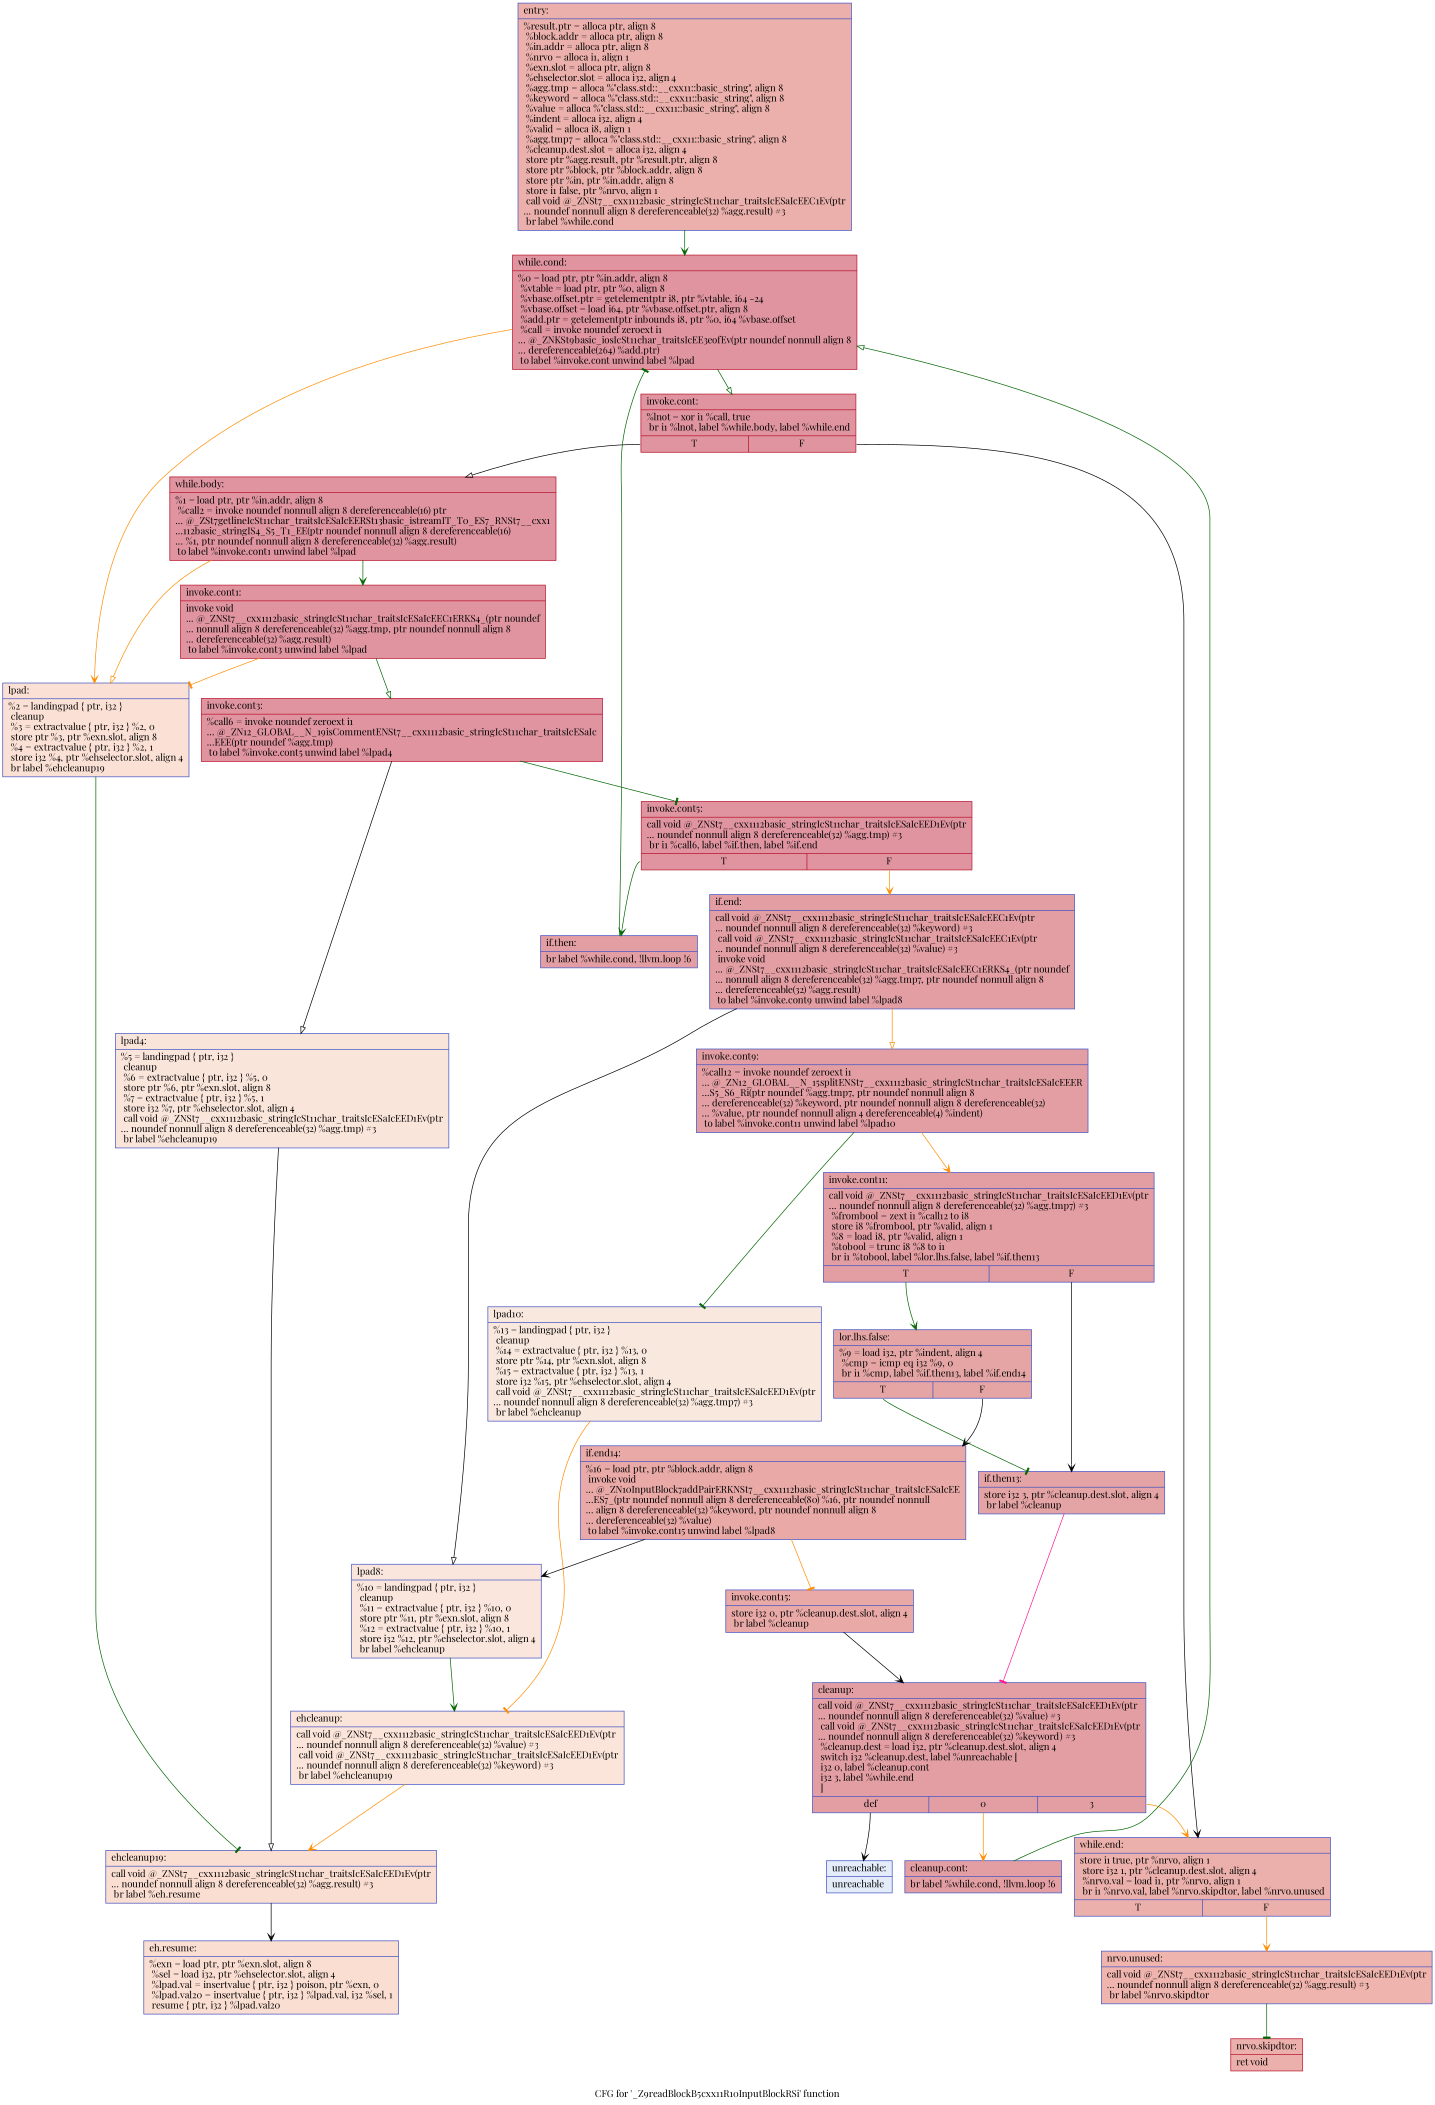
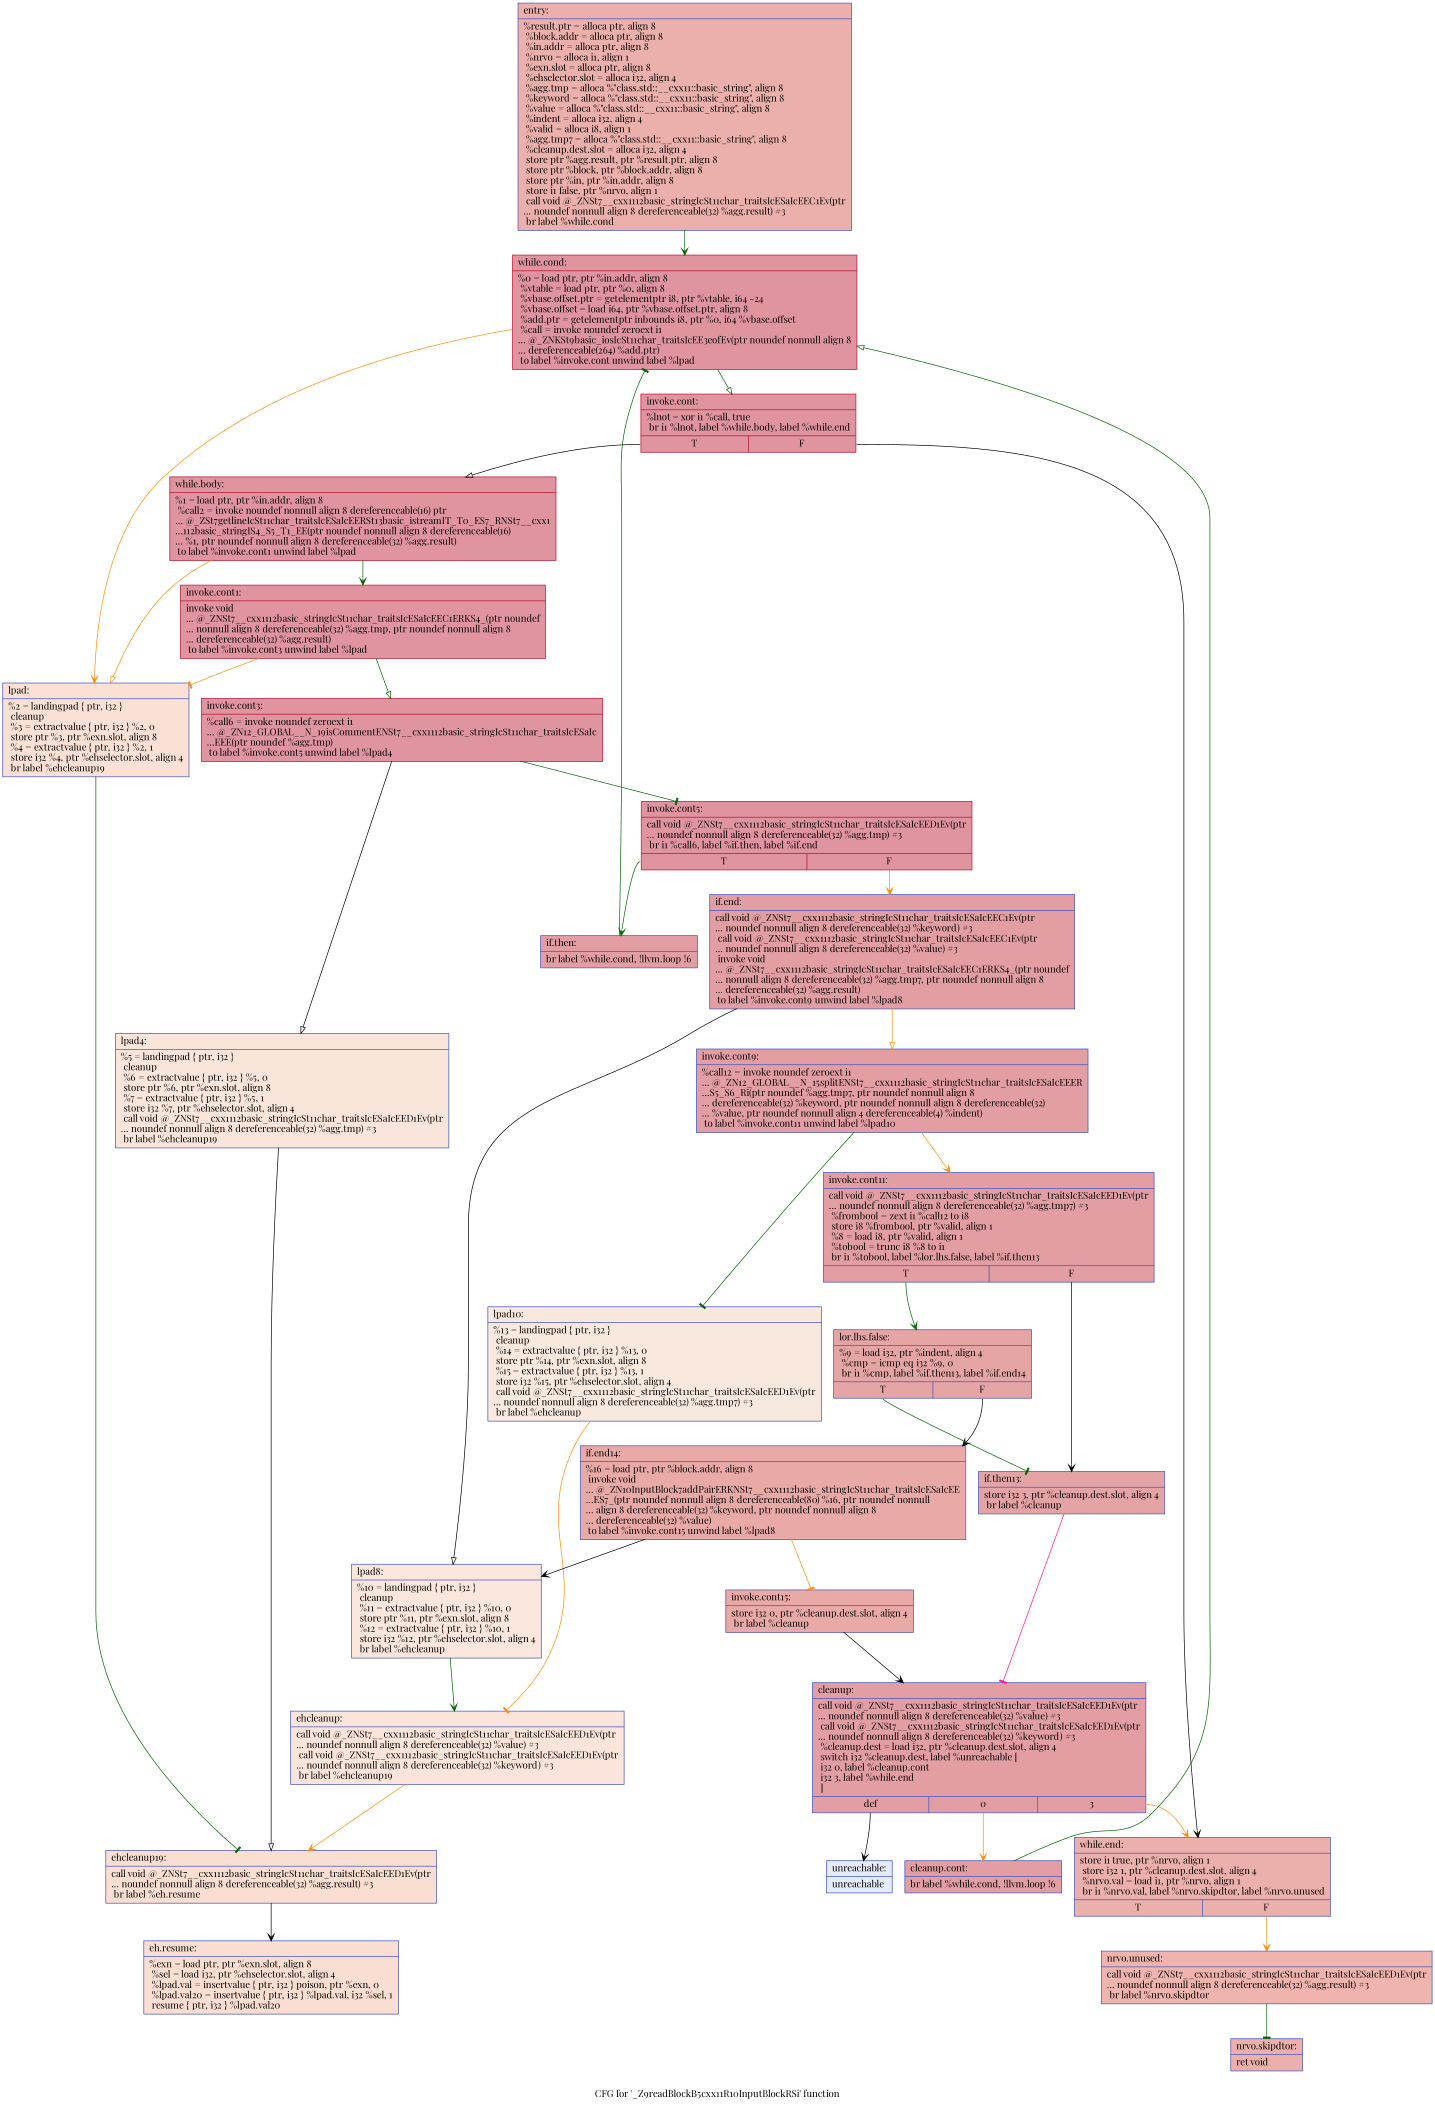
(1267, 2055) -> (1267, 2055)
